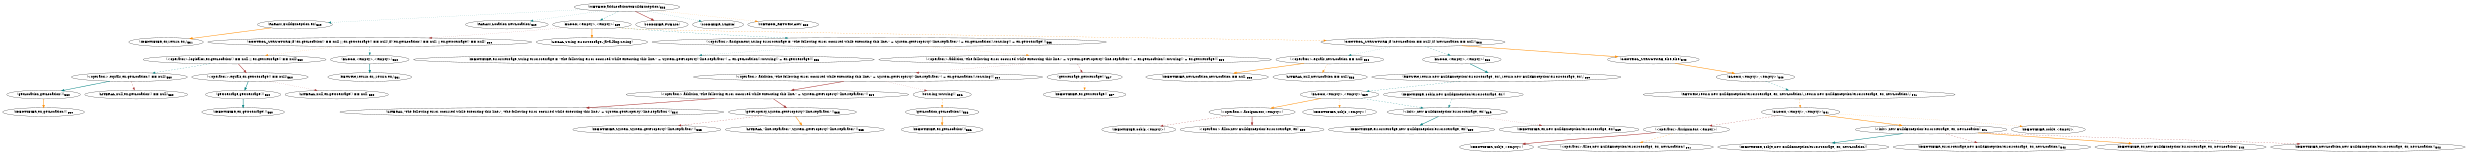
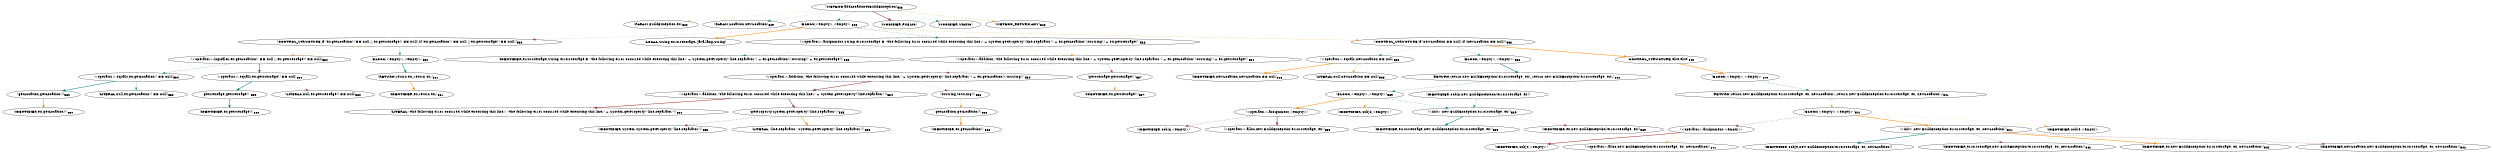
(457, 16) -> (758, 15)
(707, 16) -> (944, 16)
(232, 33) -> (412, 85)
(132, 85) -> (136, 85)
